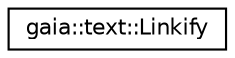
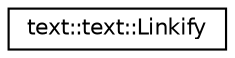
(117, 29) -> (117, 29)
